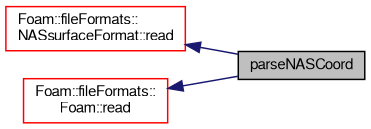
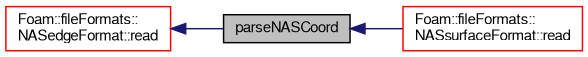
(219, 51) -> (384, 29)
(96, 101) -> (88, 29)
